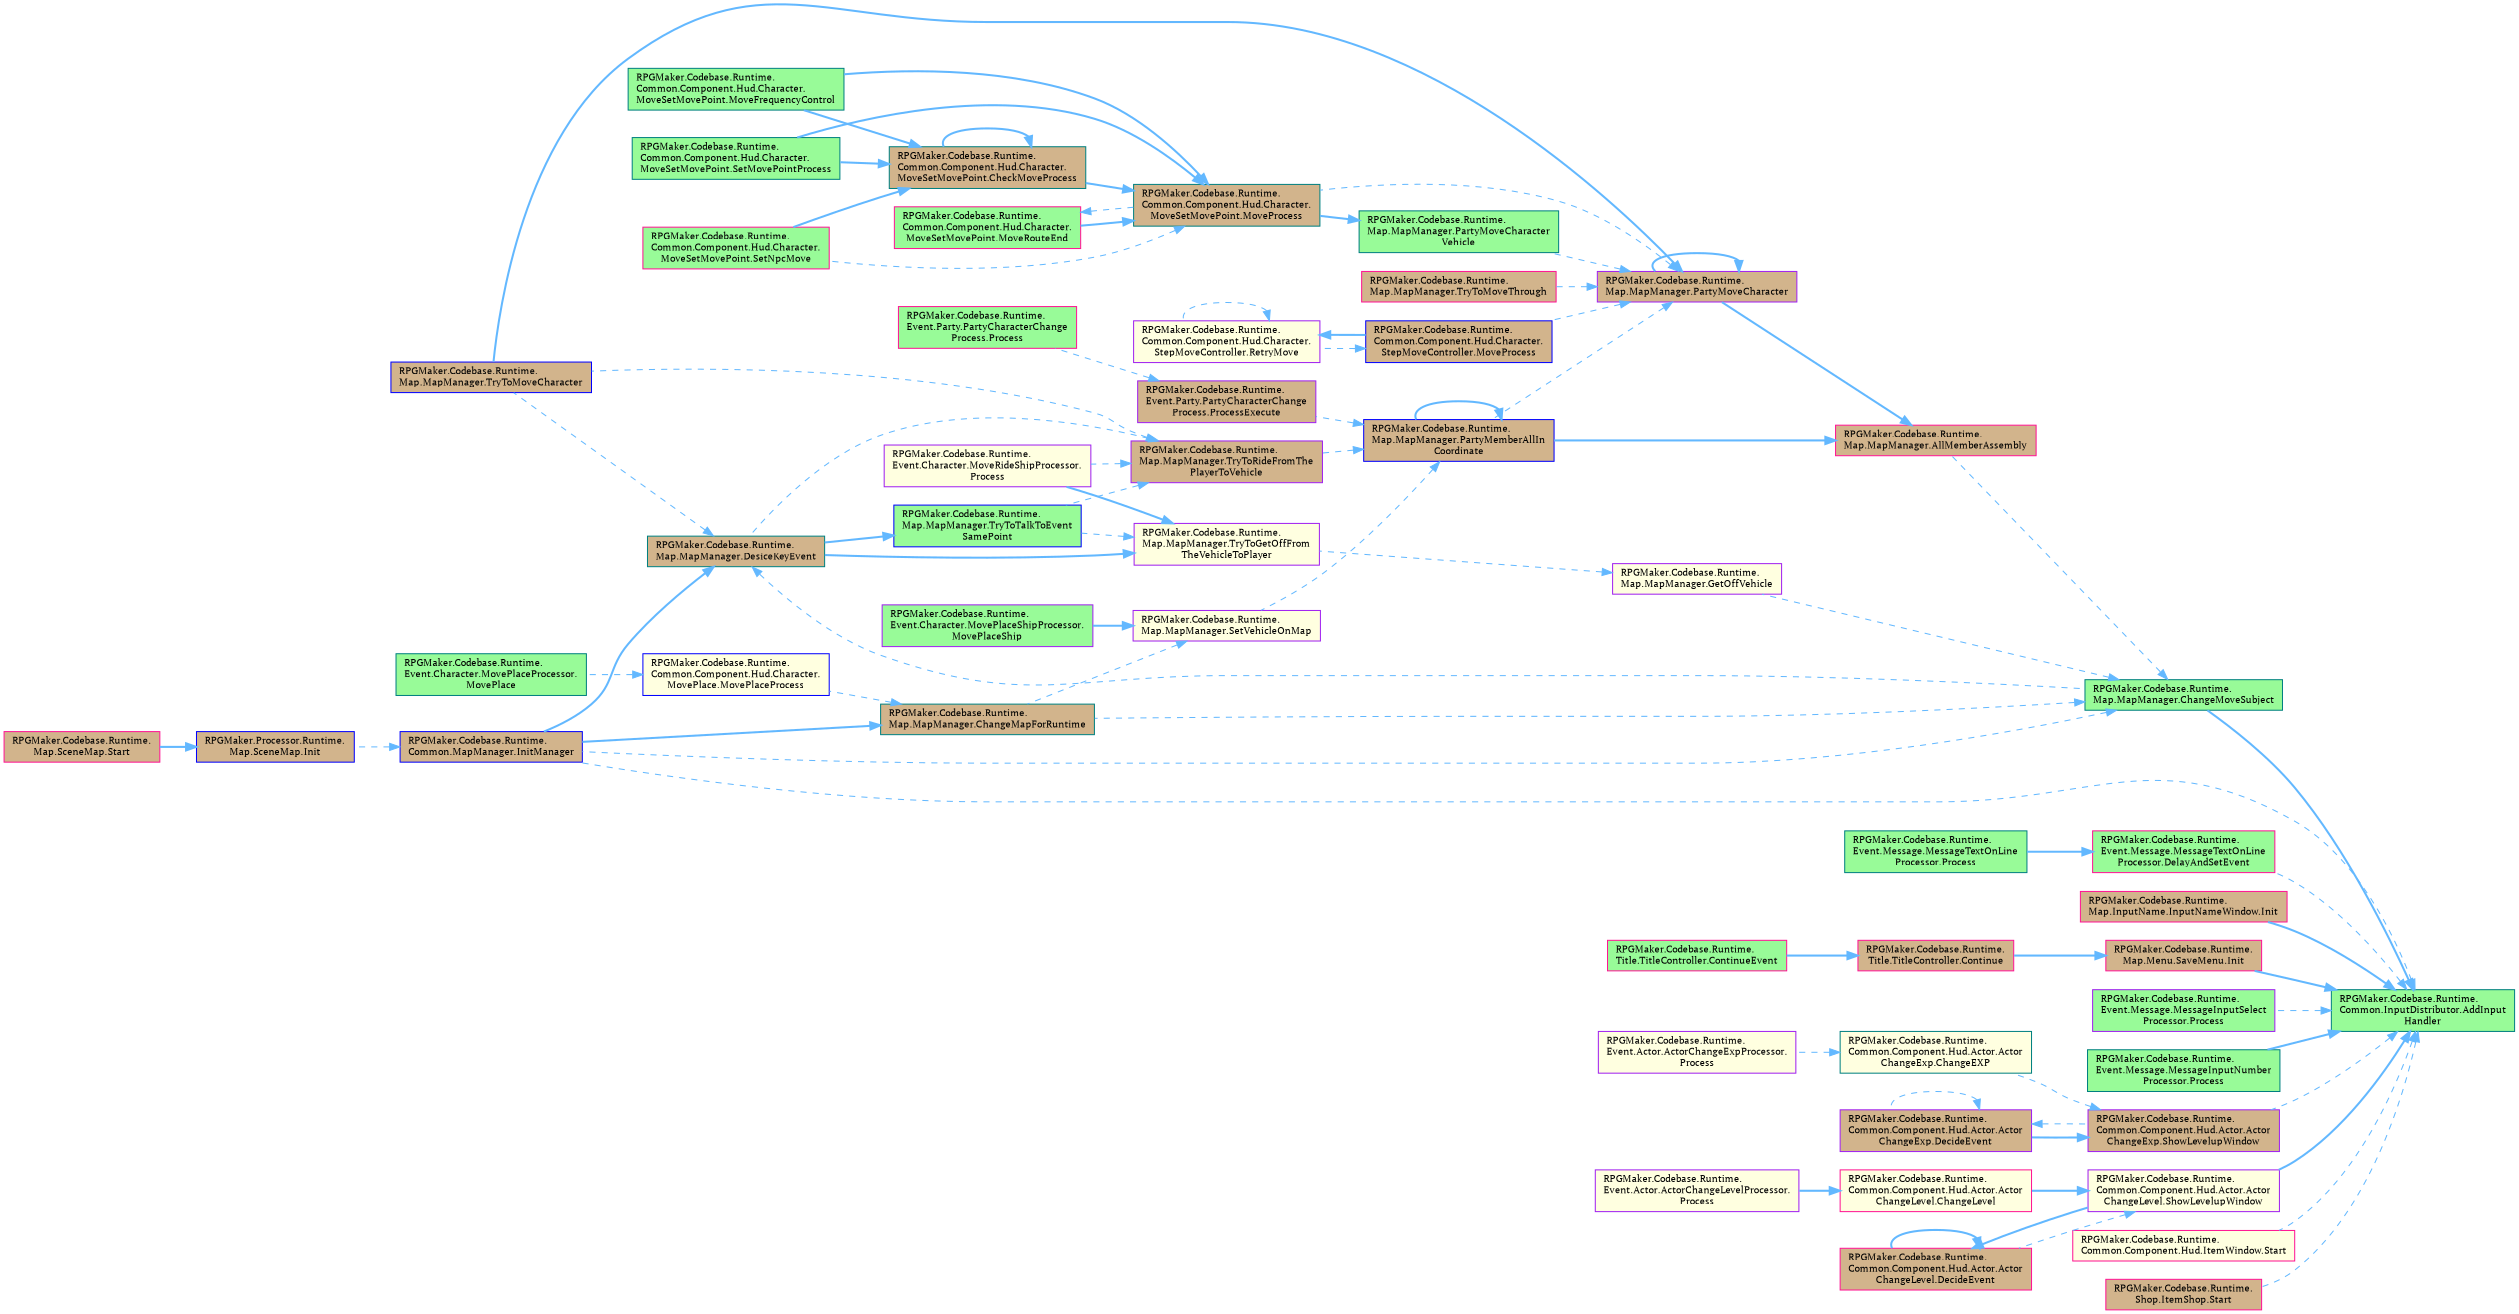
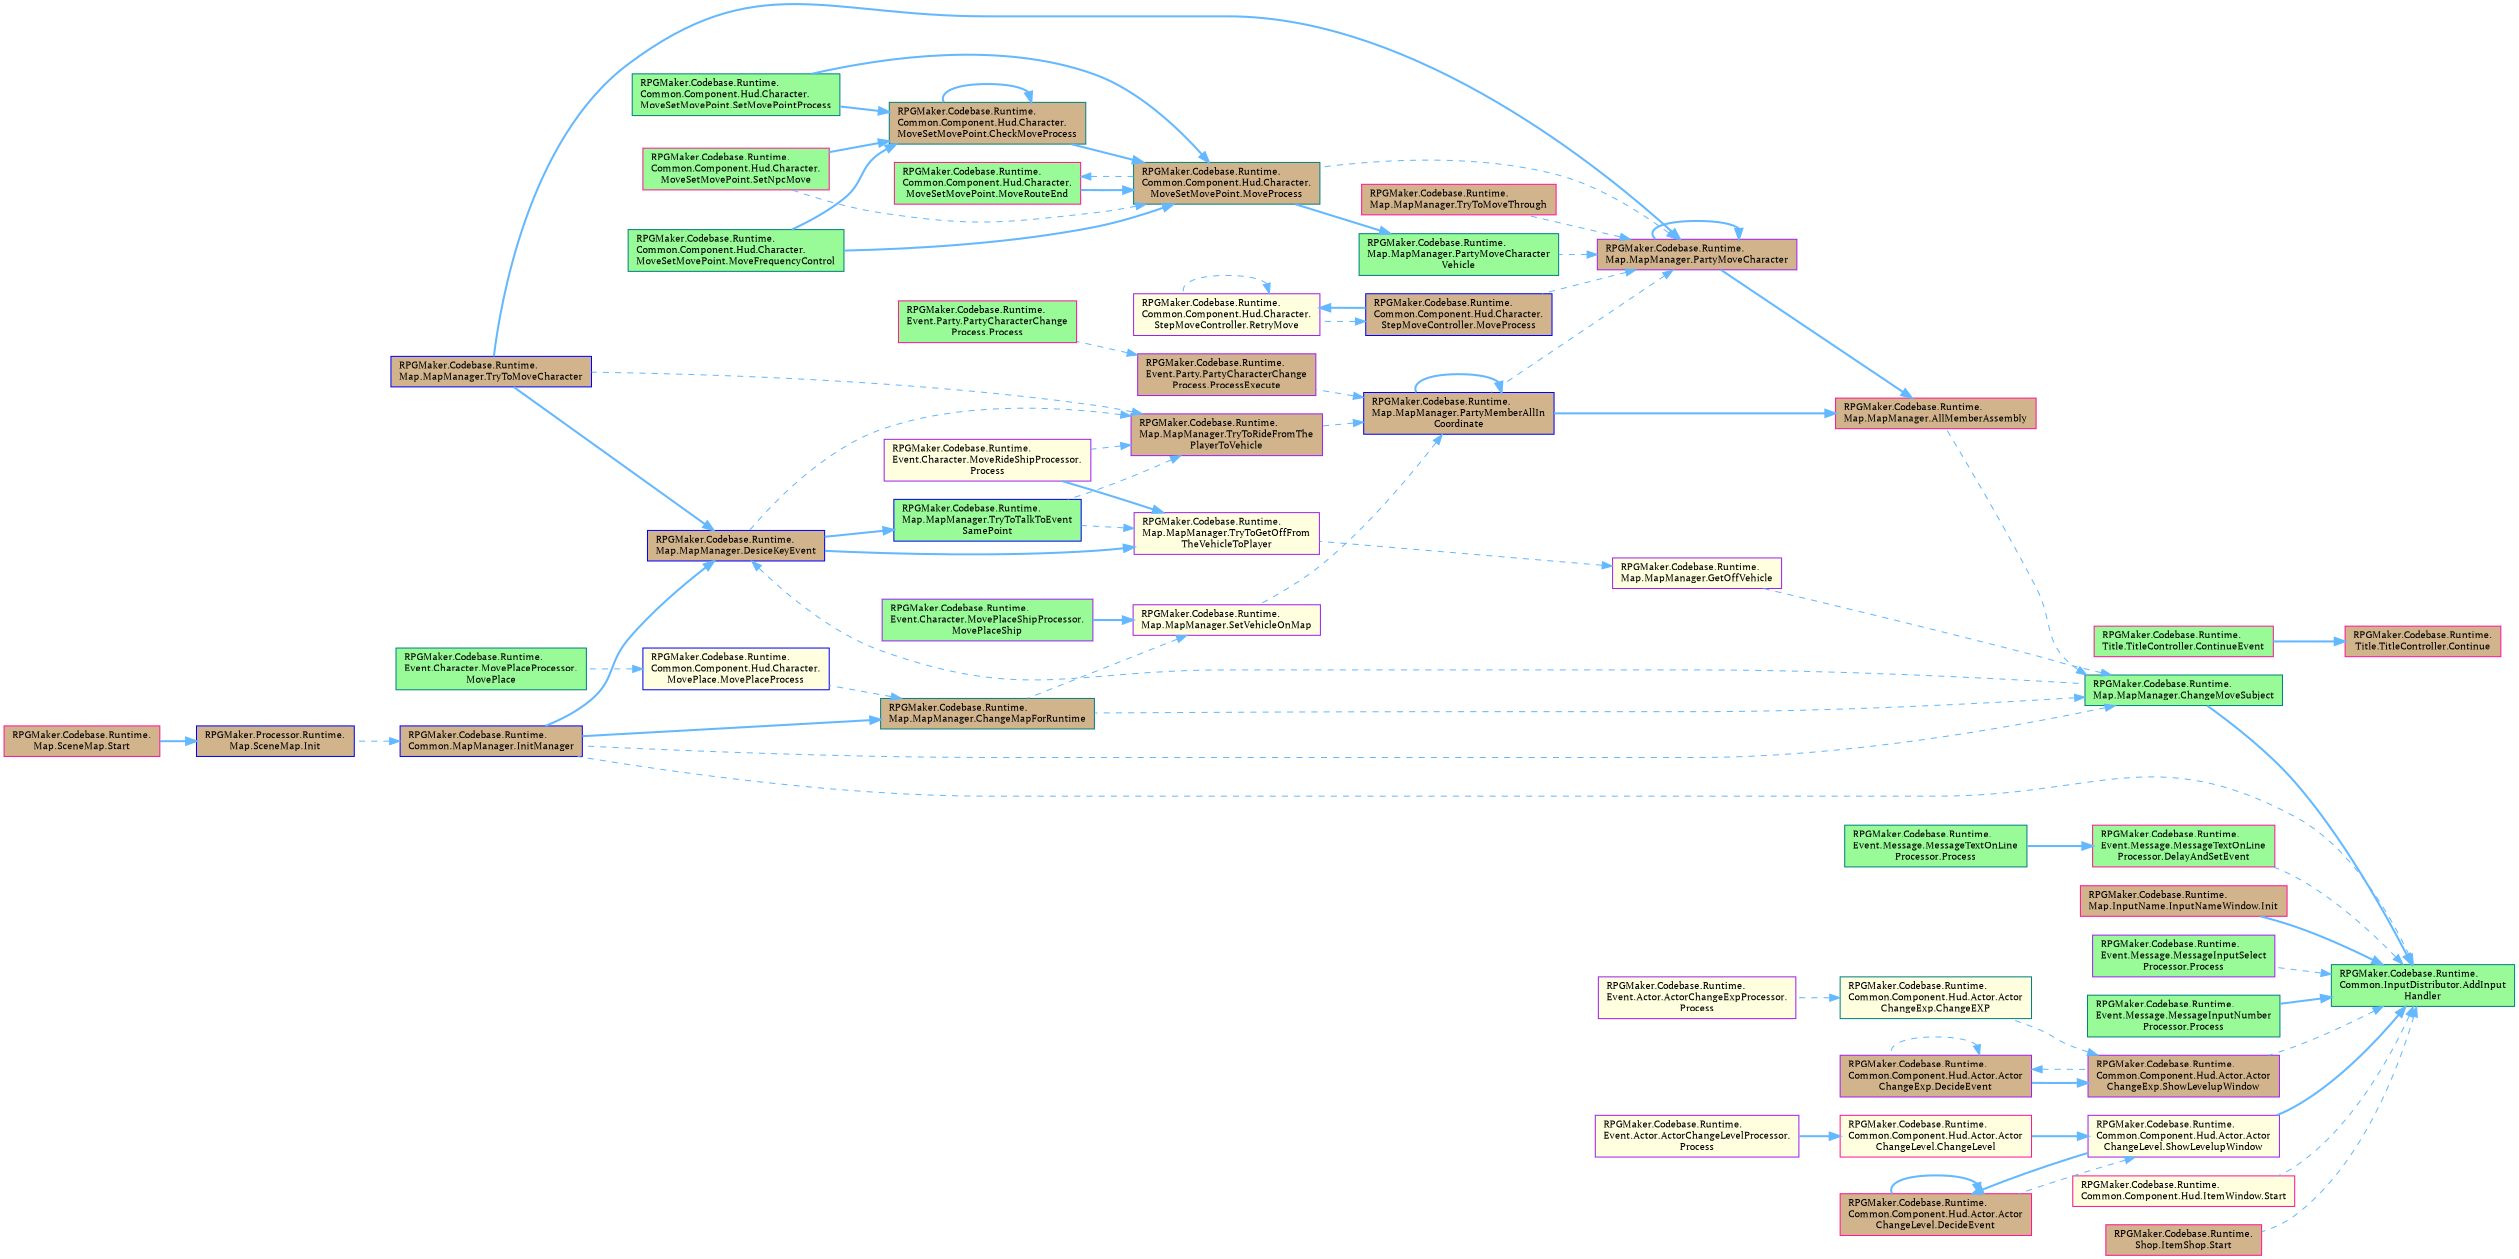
(609, 461) -> (609, 456)
(736, 551) -> (736, 546)
(2184, 956) -> none
